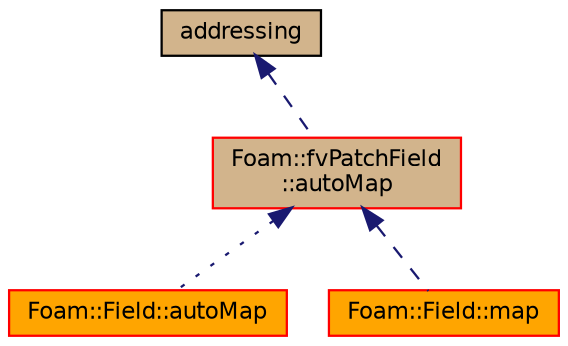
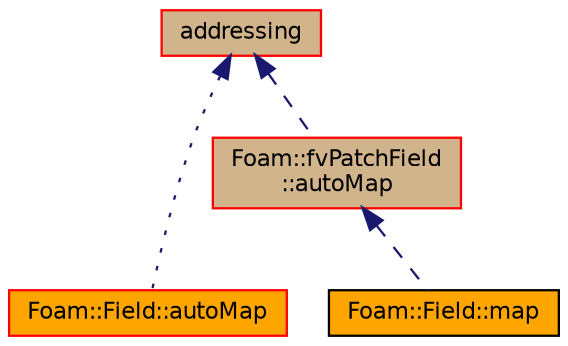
(241, 33) -> (241, 33)
(224, 256) -> (179, 181)
(444, 313) -> (444, 313)
